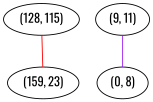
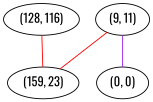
(41, 19) -> (41, 19)
none -> (84, 51)
(123, 83) -> (123, 83)
